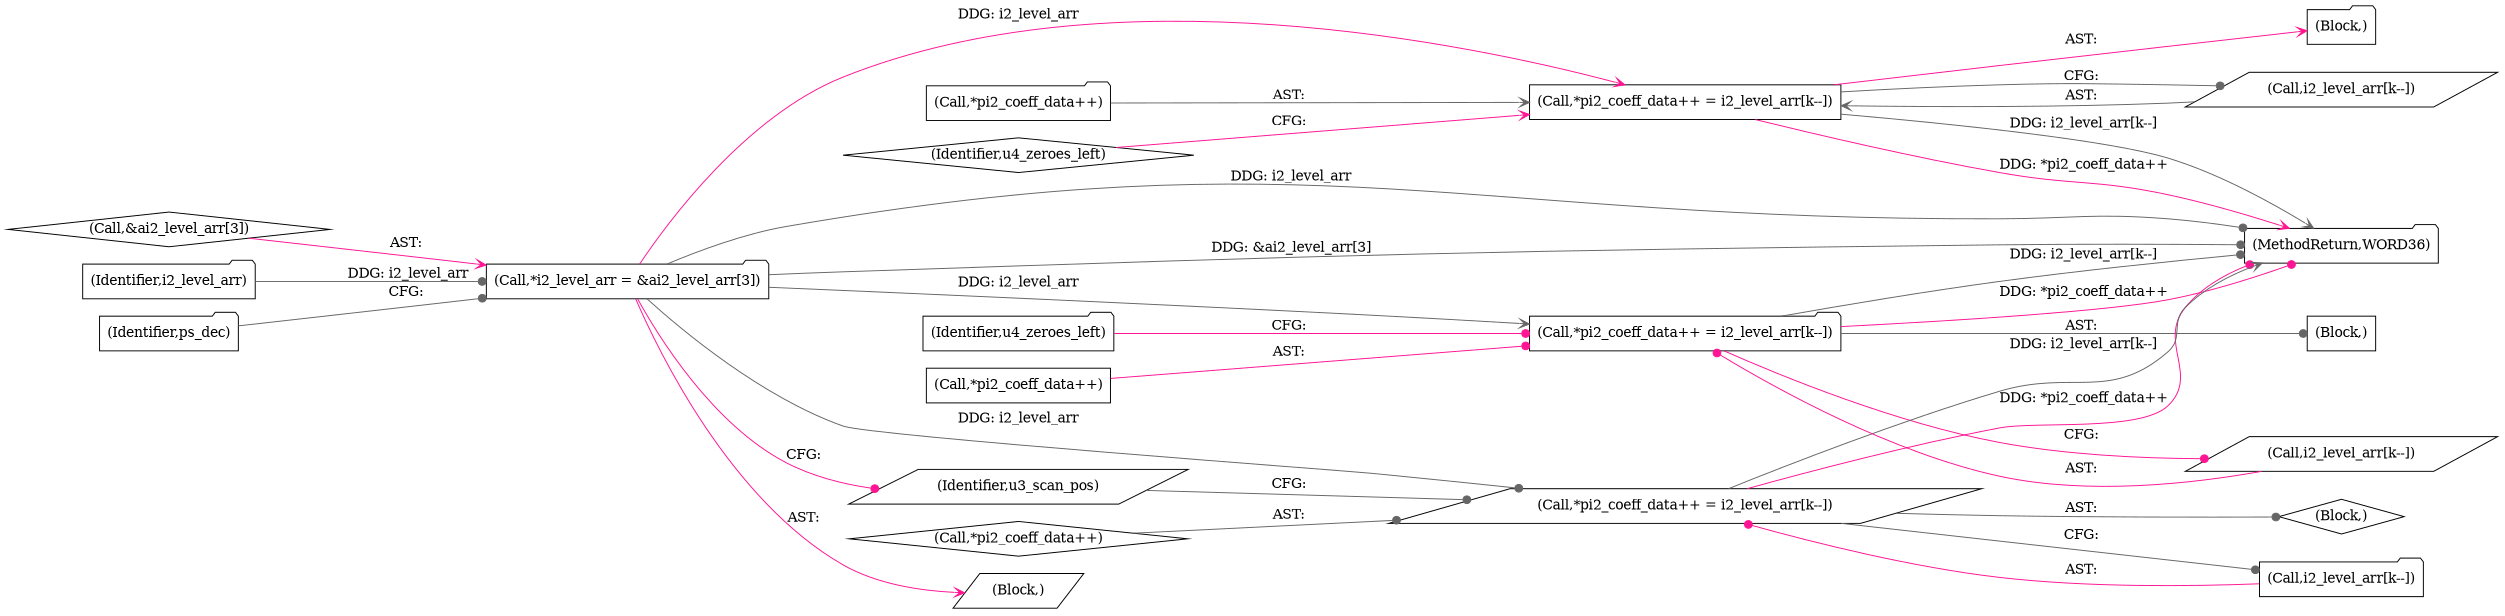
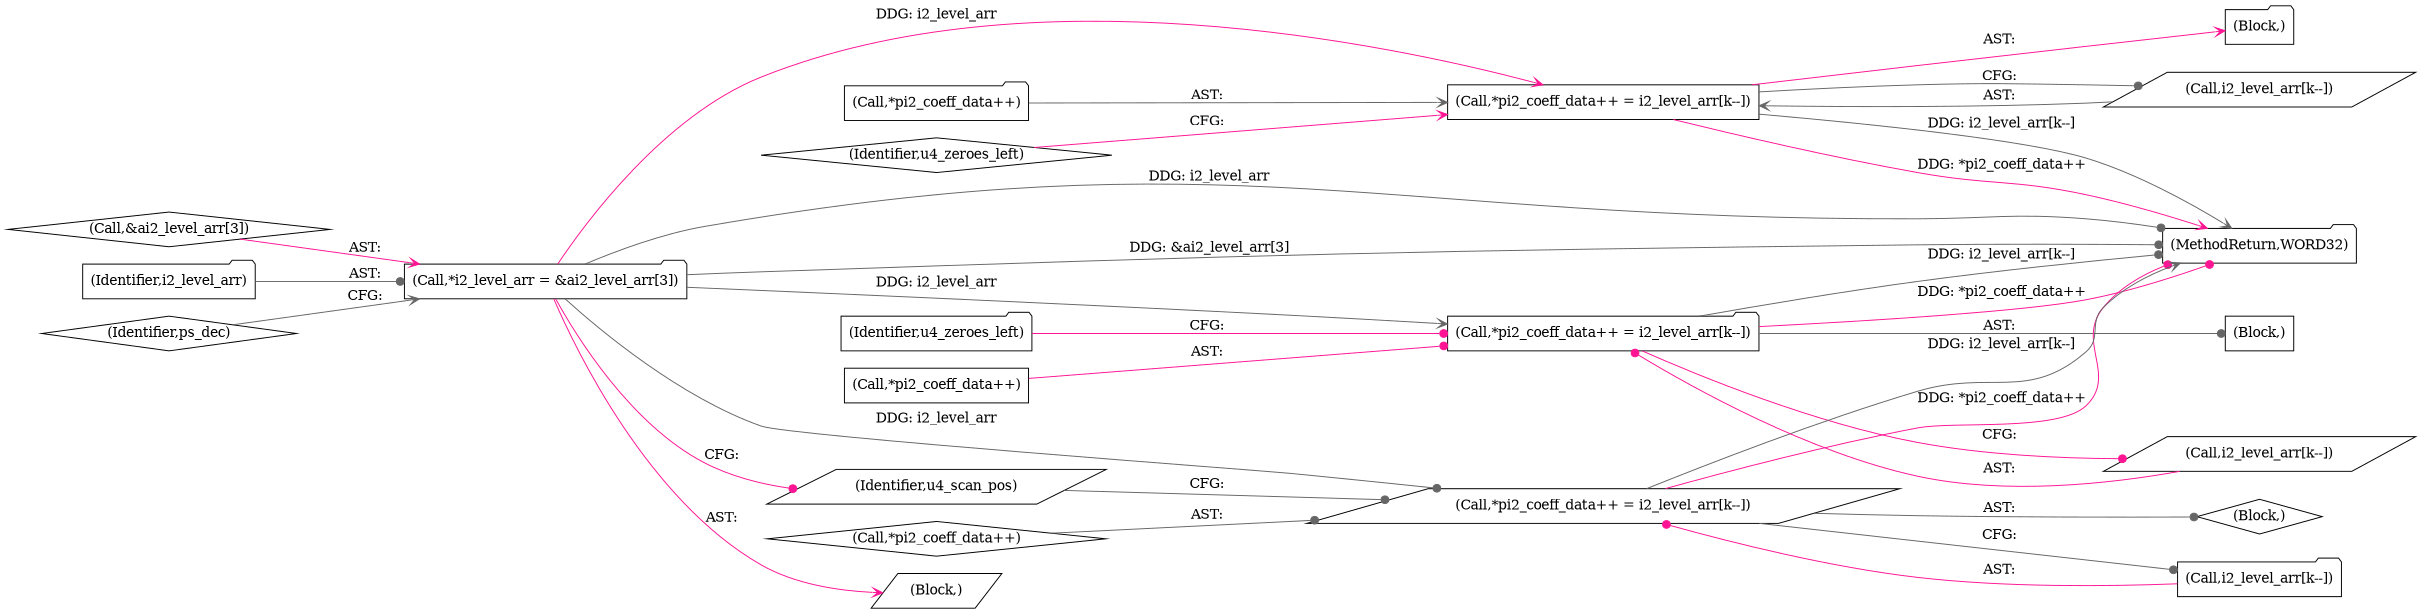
(2341, 246) -> (2260, 246)
(408, 274) -> (367, 274)
(358, 312) -> (321, 312)
(169, 334) -> (169, 334)
(1018, 487) -> (936, 487)
